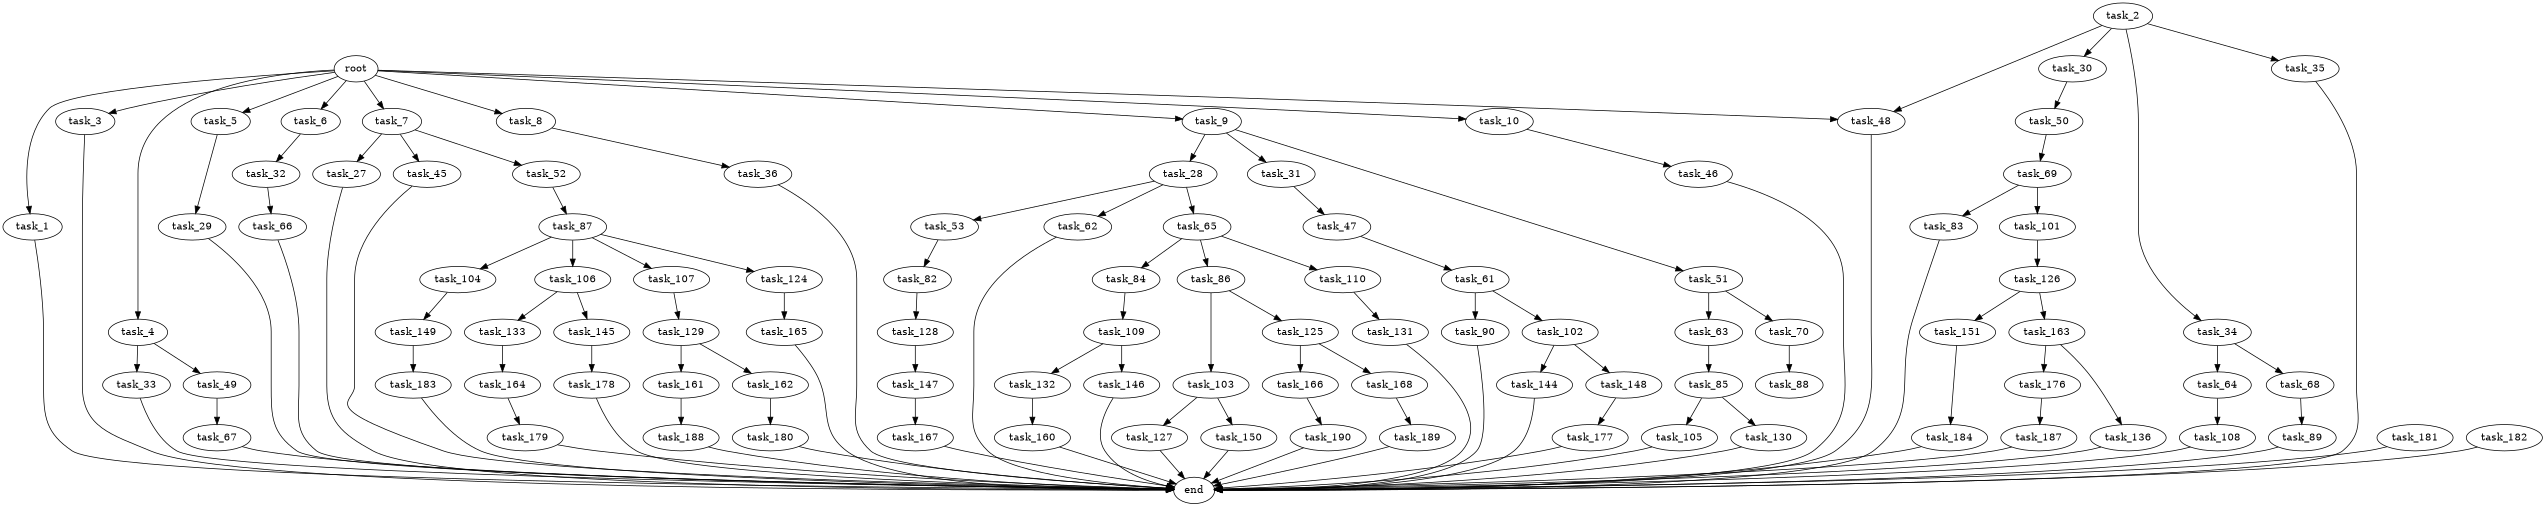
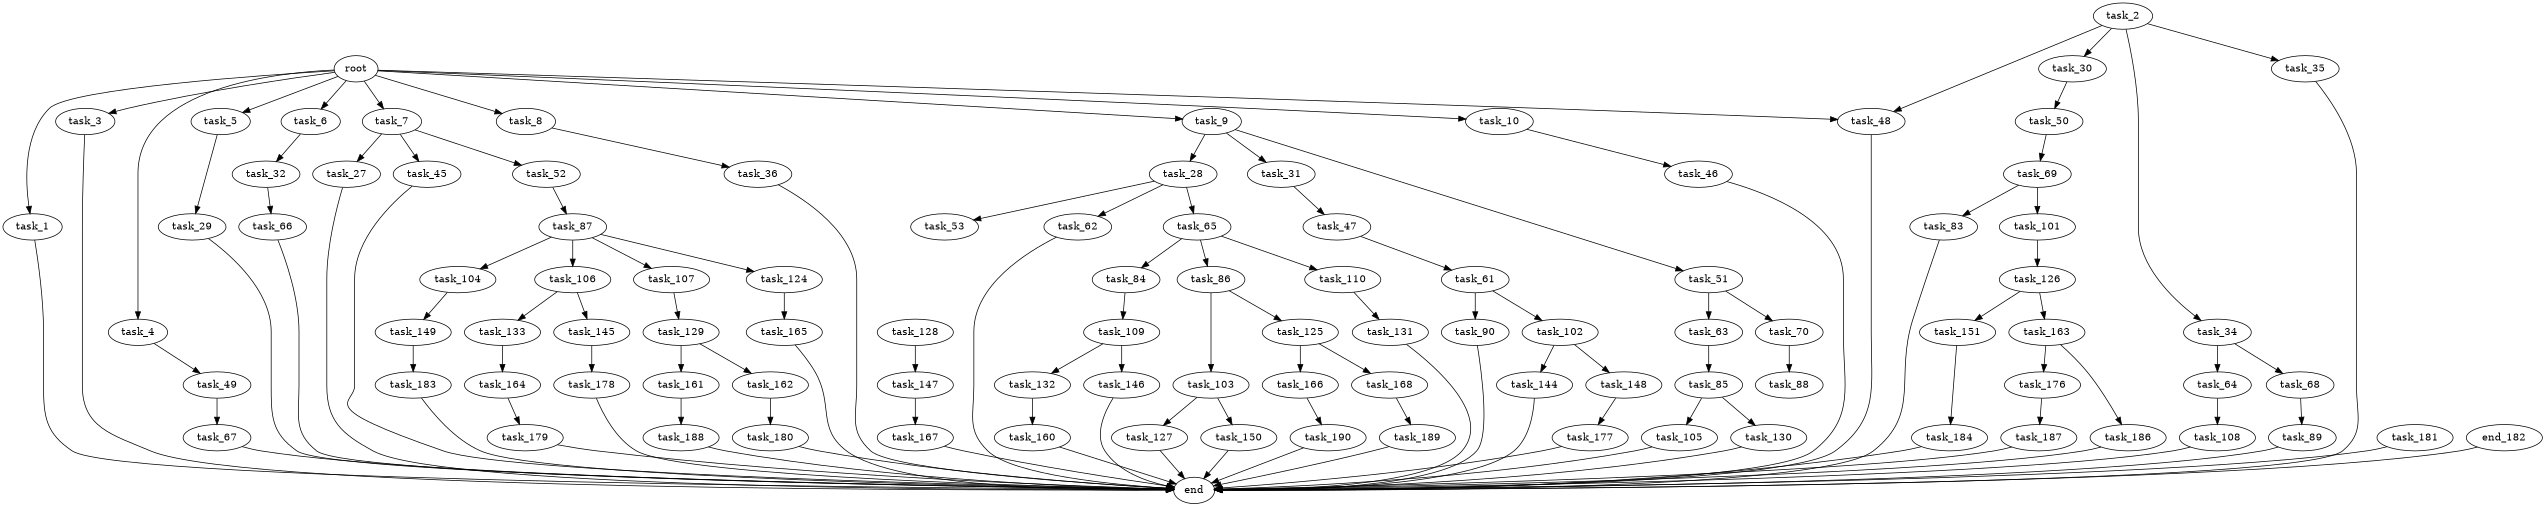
(917, 280) -> none
(137, 385) -> none
(2128, 438) -> (2128, 438)
(2504, 438) -> (2504, 438)
